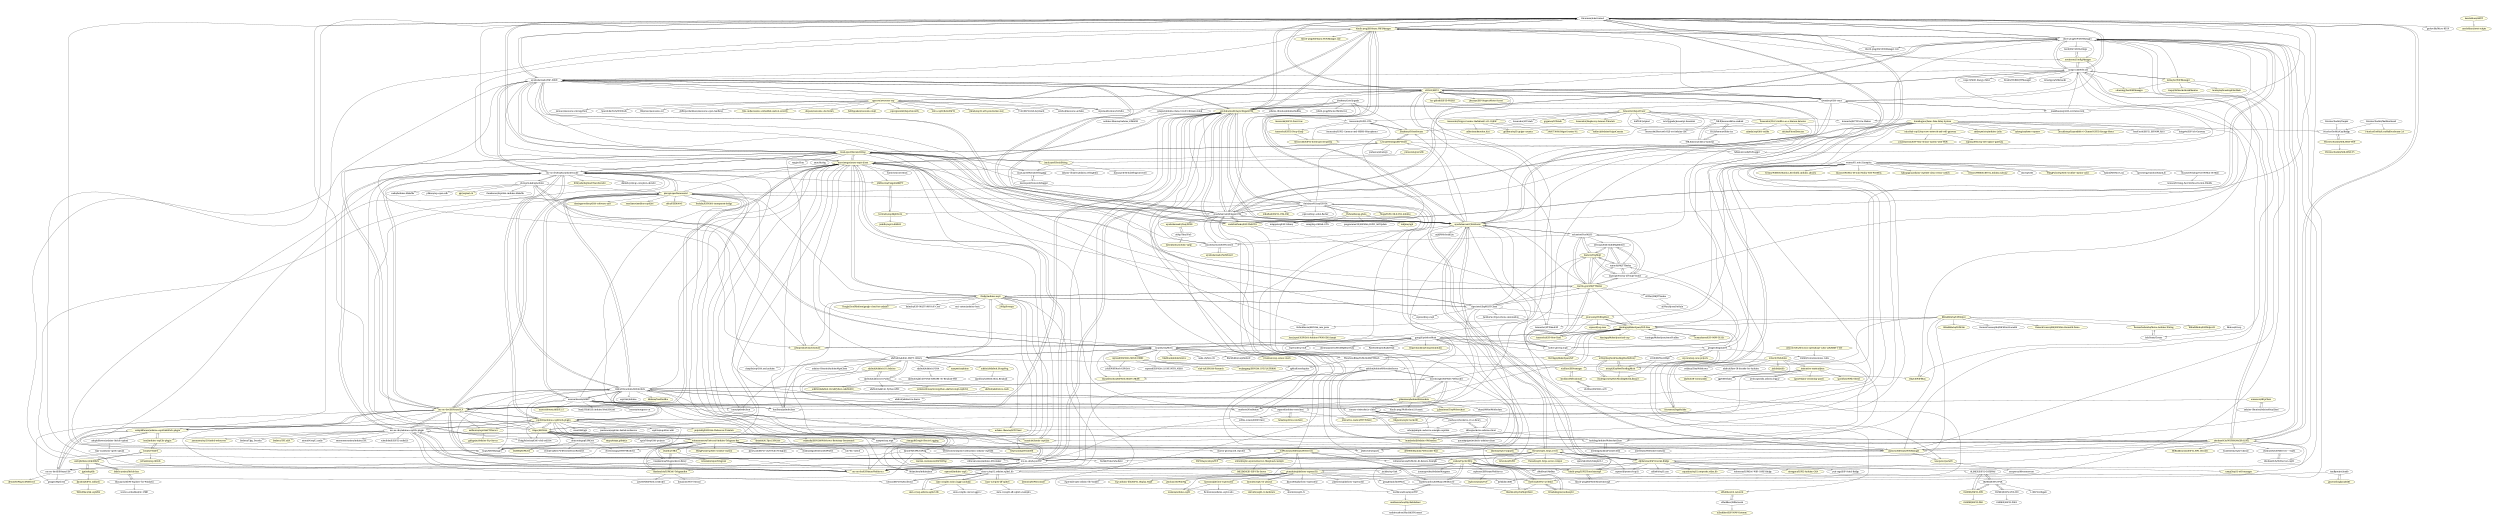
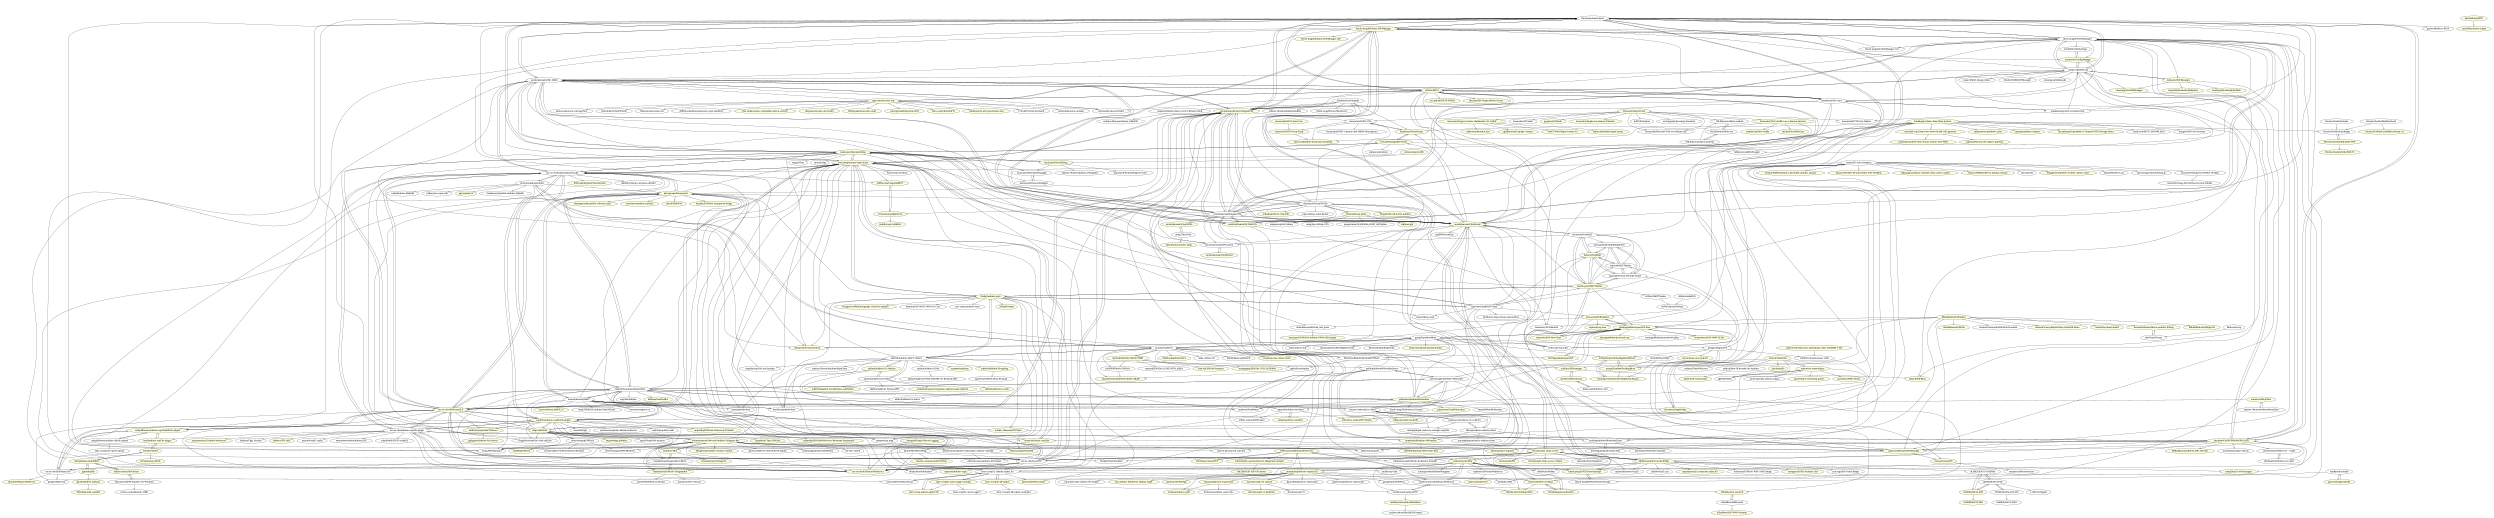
(1705, 127) -> none
none -> (1687, 297)
none -> (2107, 327)
(1595, 389) -> (1595, 389)
none -> (1015, 477)
